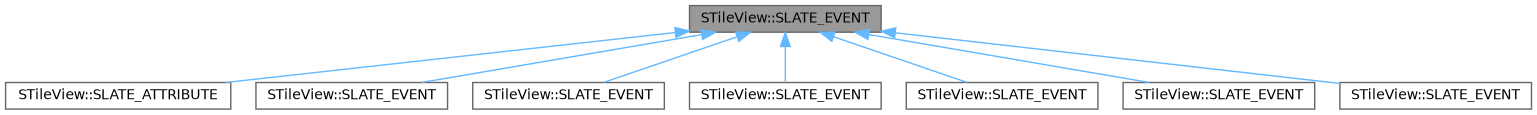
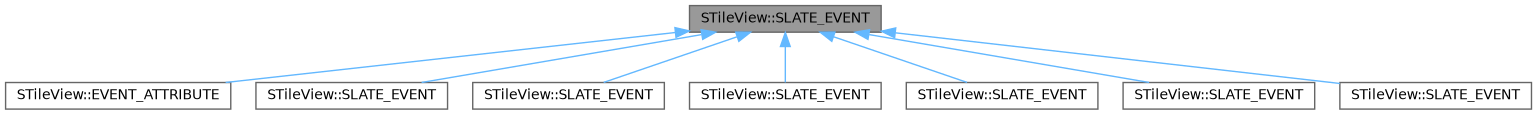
(118, 96) -> (118, 96)
